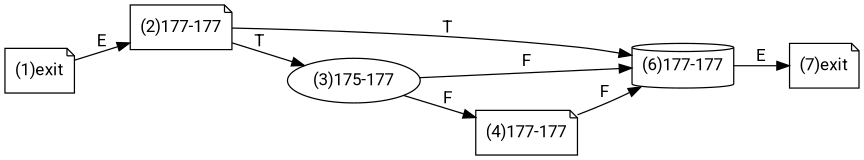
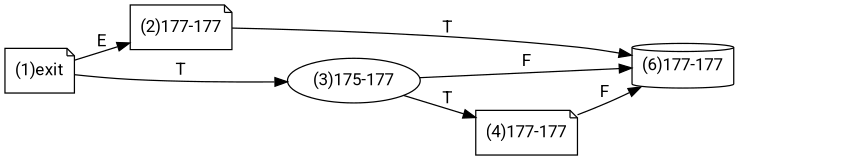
(262, 52) -> (175, 81)
(824, 66) -> none
(448, 99) -> (448, 99)
